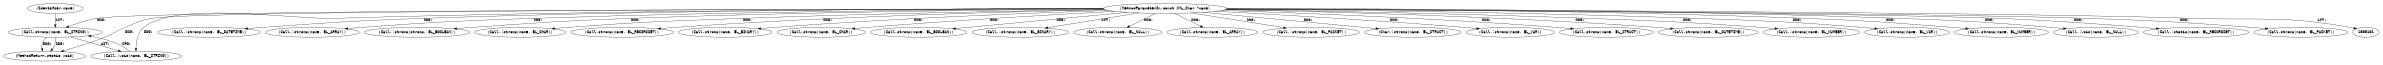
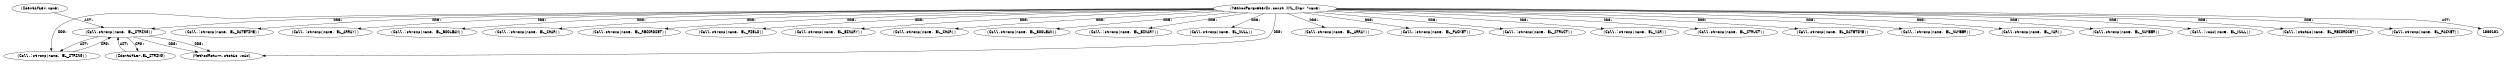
(1107, 20) -> (1214, 20)
(417, 32) -> (427, 32)
none -> (731, 32)
(1413, 32) -> (1537, 32)
(136, 56) -> (52, 56)
none -> (140, 56)
